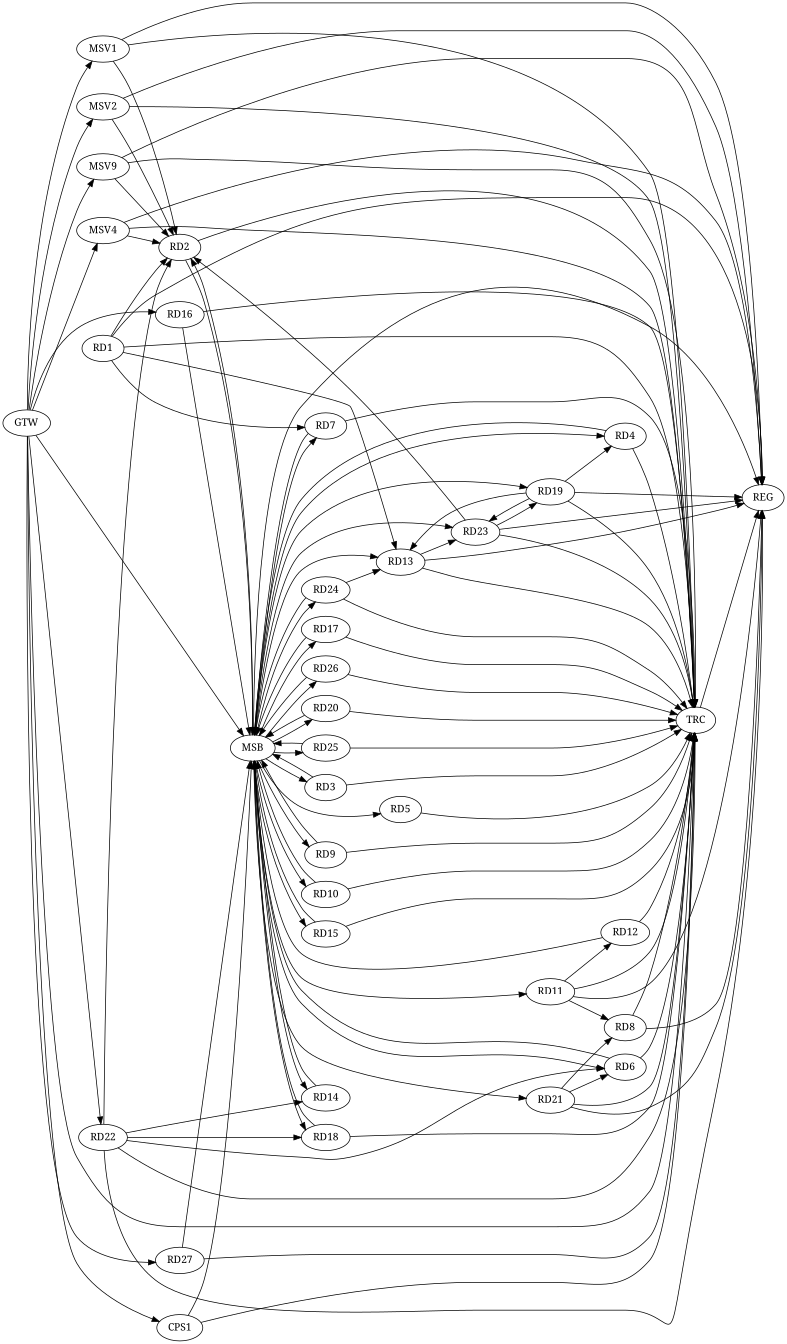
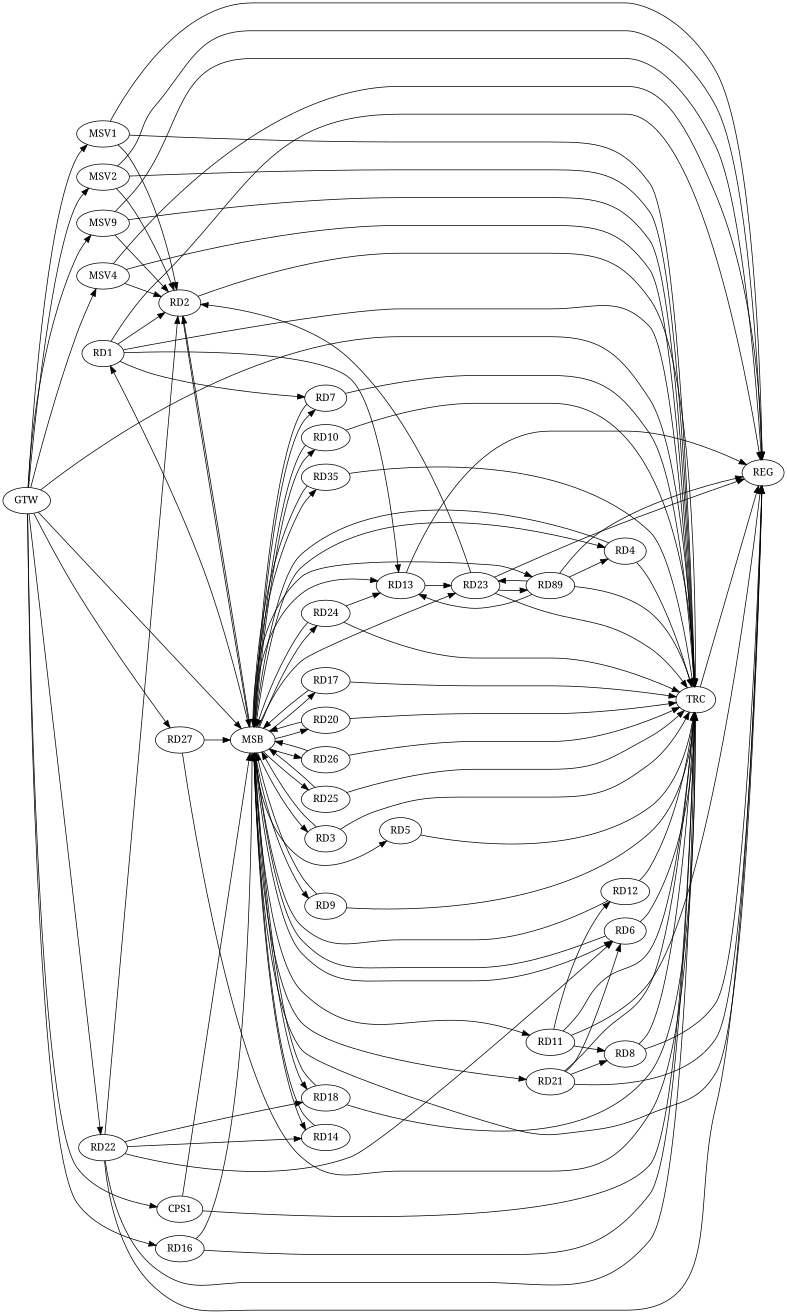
(550, 492) -> (550, 586)
none -> (194, 545)
(580, 600) -> none
(326, 934) -> (326, 477)
